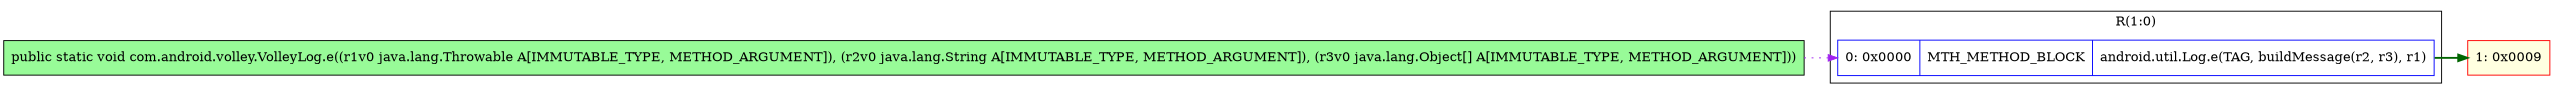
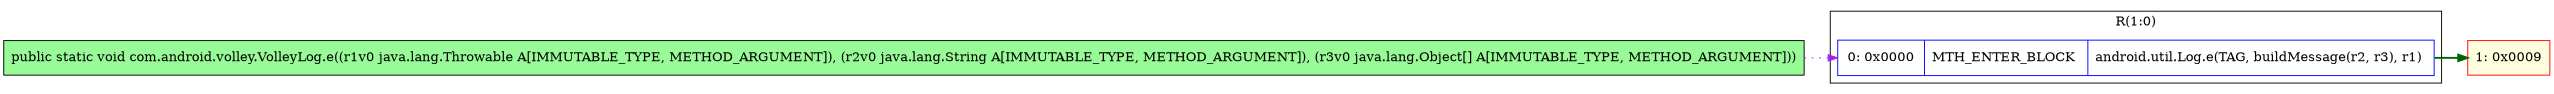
(2006, 57) -> (2004, 57)
